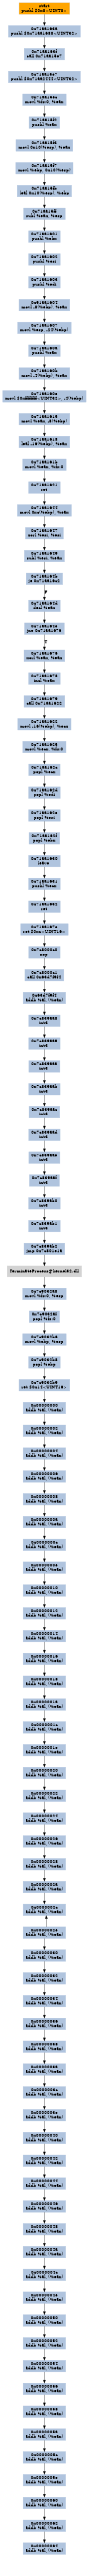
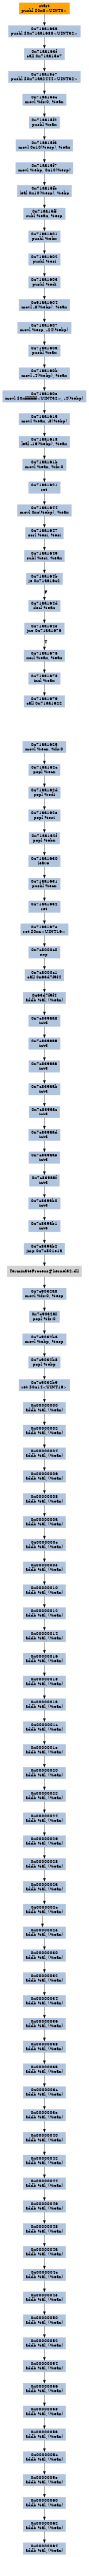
(44, 724) -> none
(46, 1923) -> (42, 1920)
